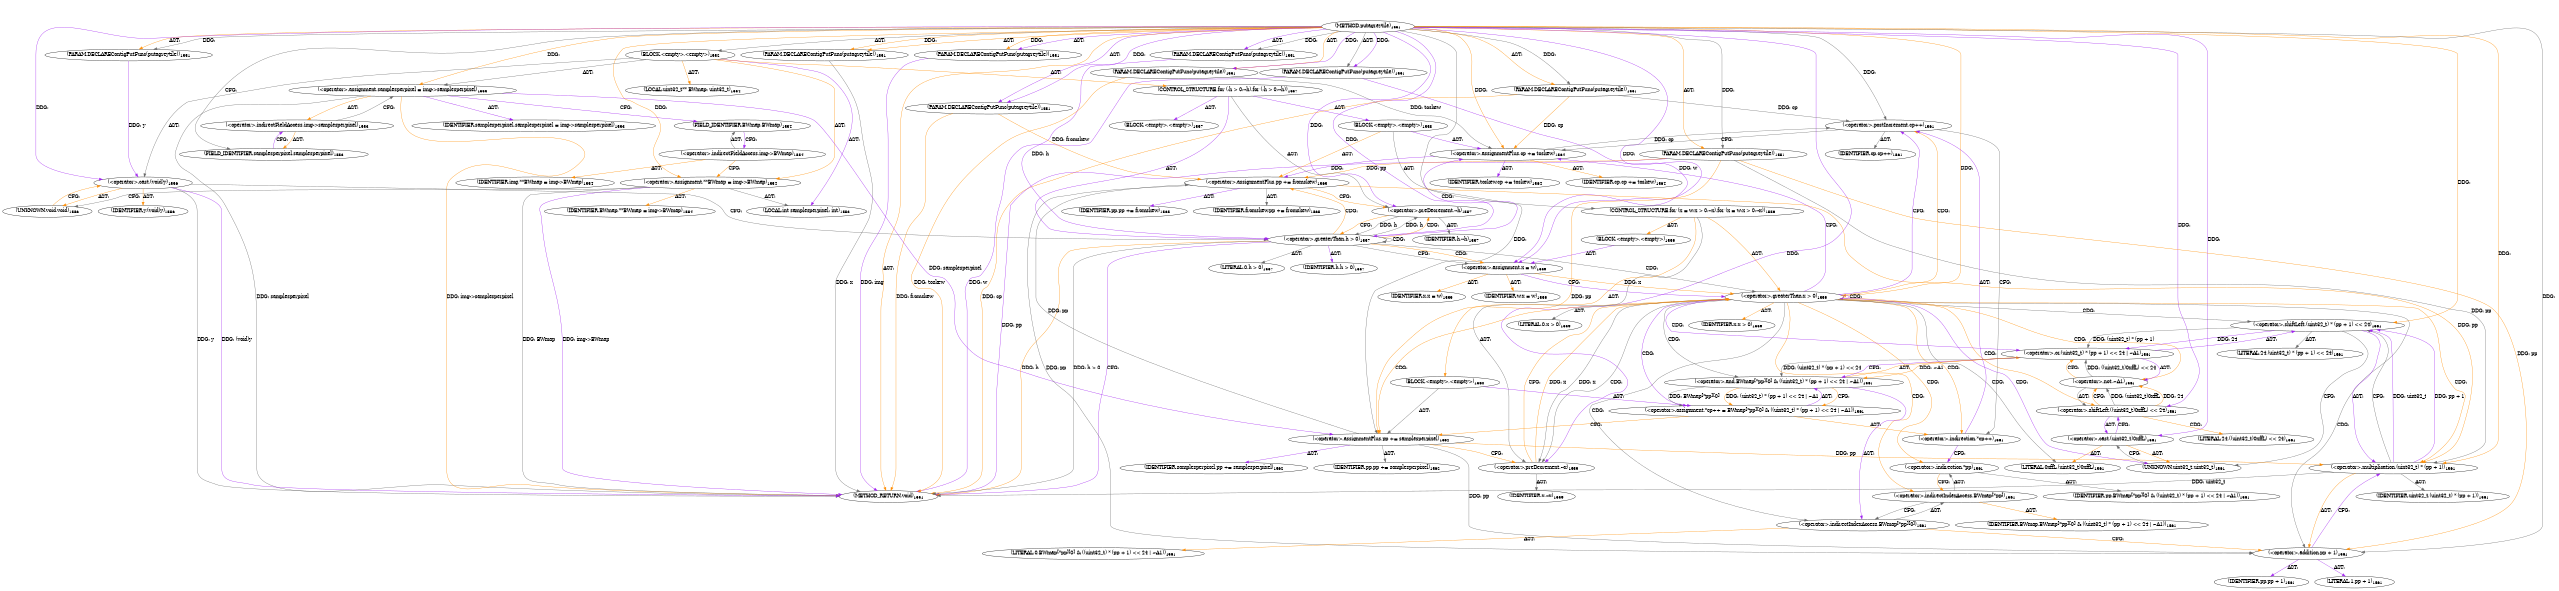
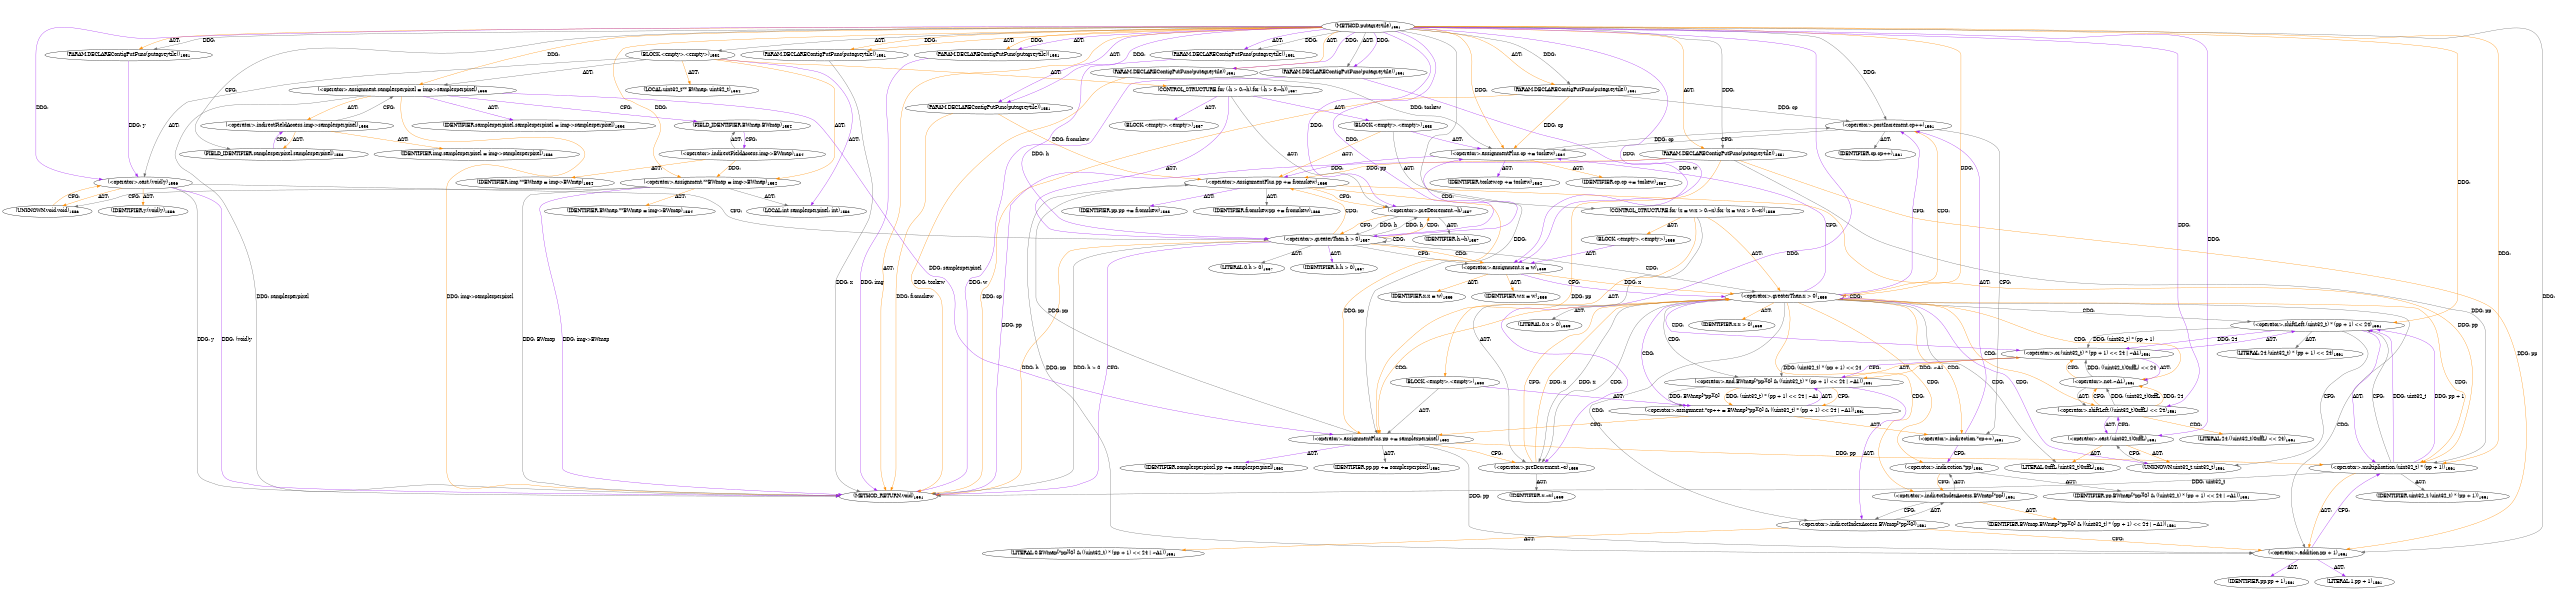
none -> (477, 154)
(735, 169) -> (735, 169)
none -> (1494, 245)
